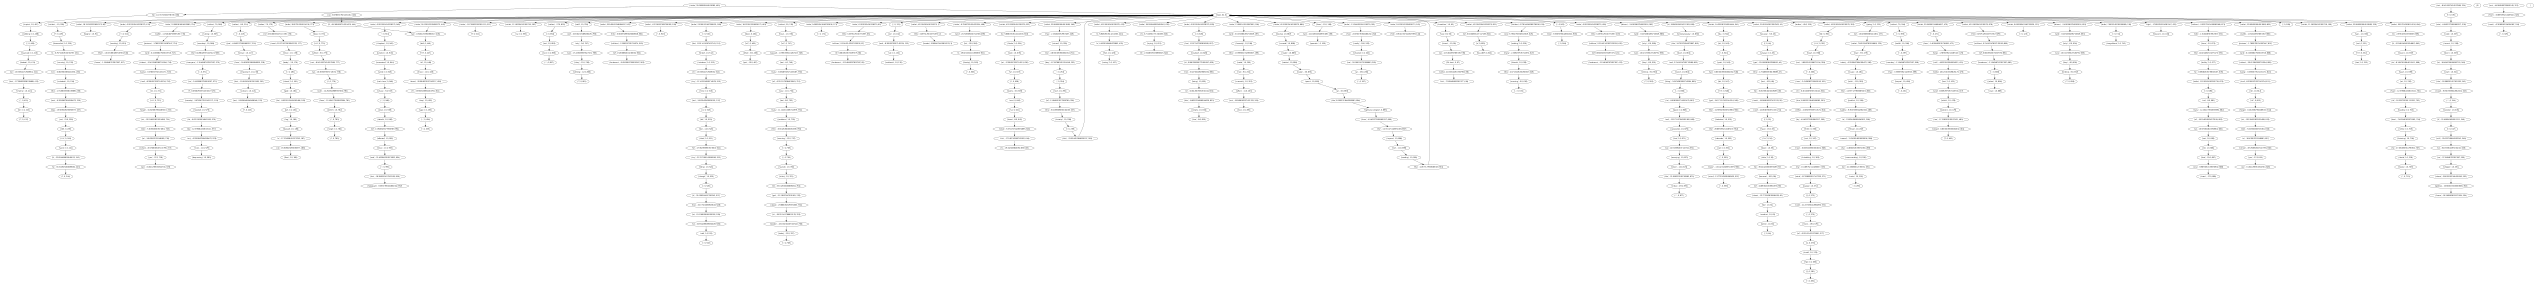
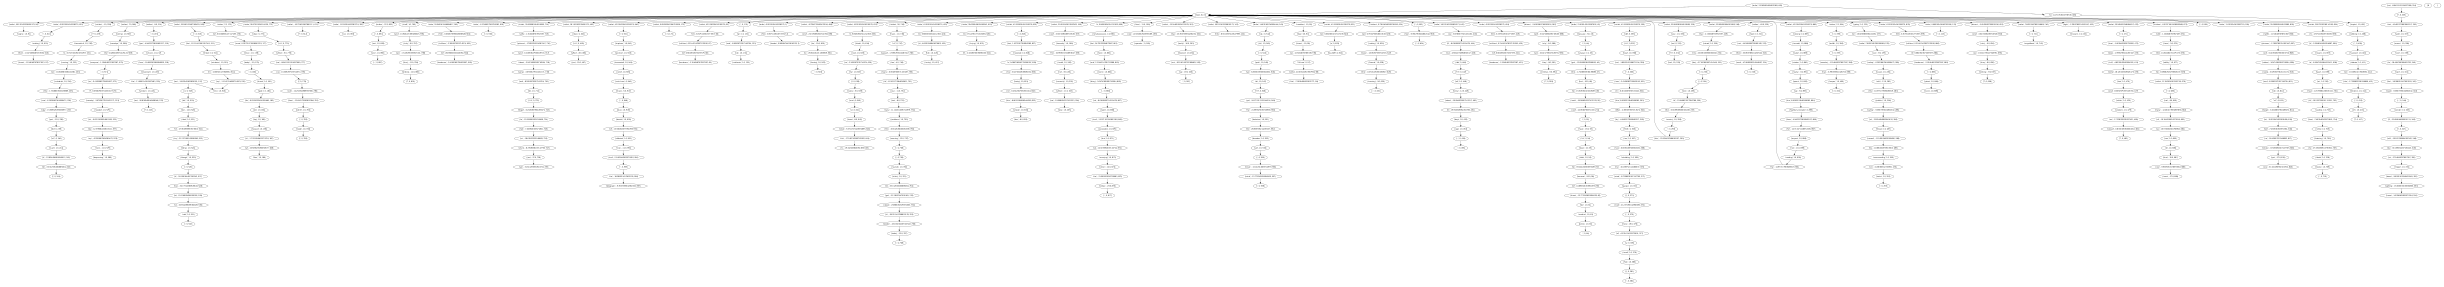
(428, 29) -> (1455, 29)
none -> (1756, 34)
(706, 95) -> (204, 86)
